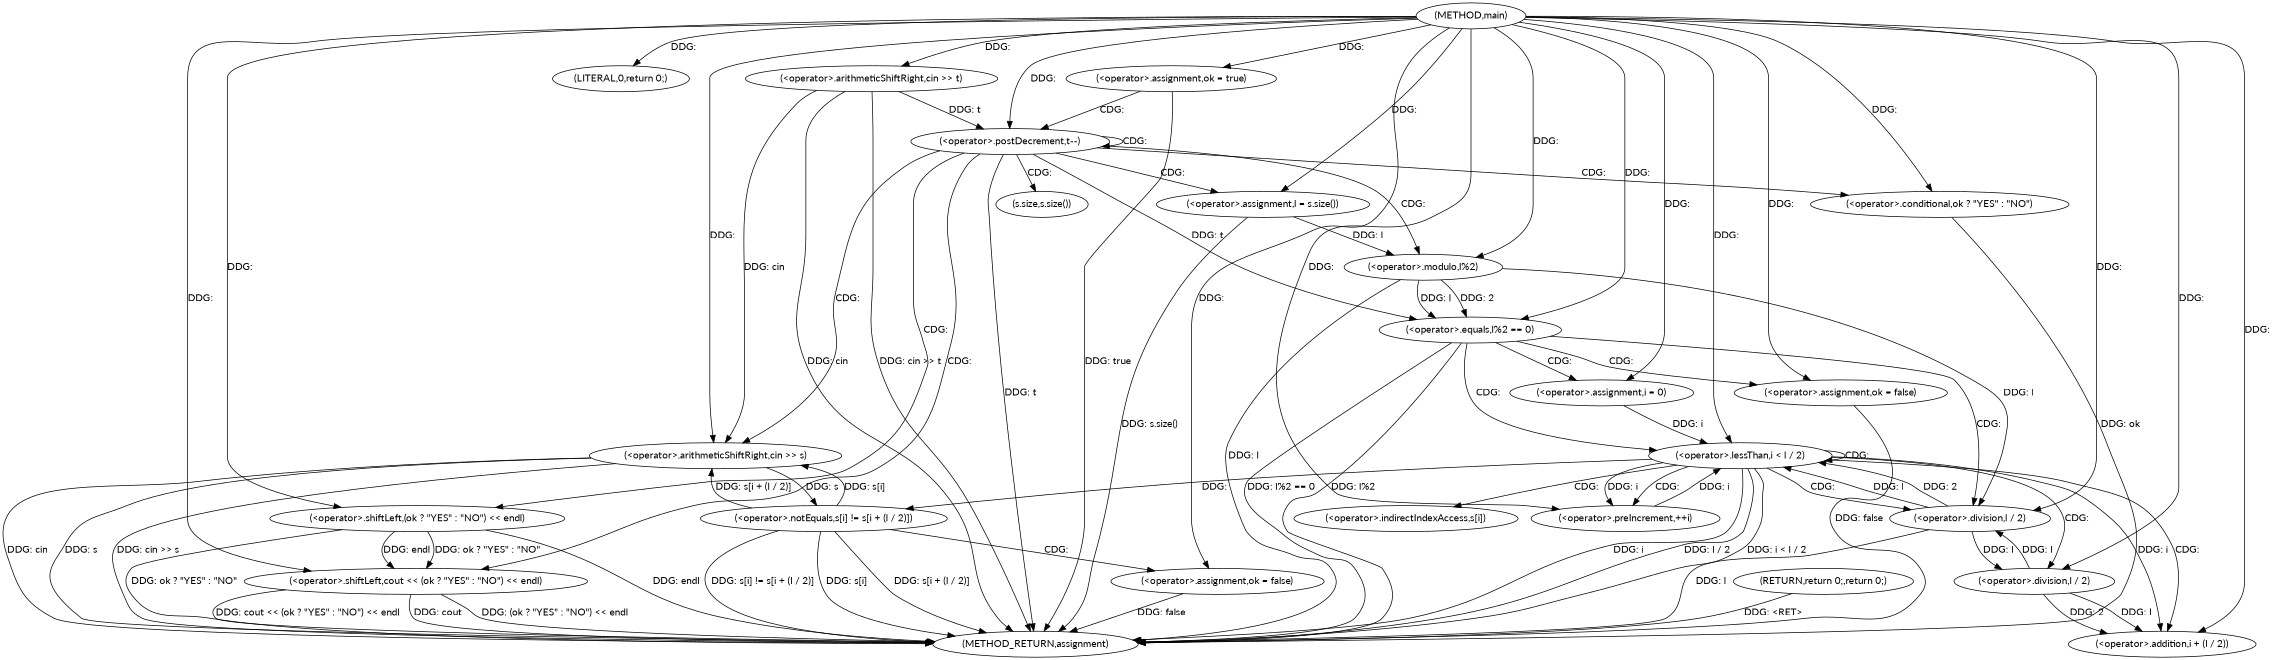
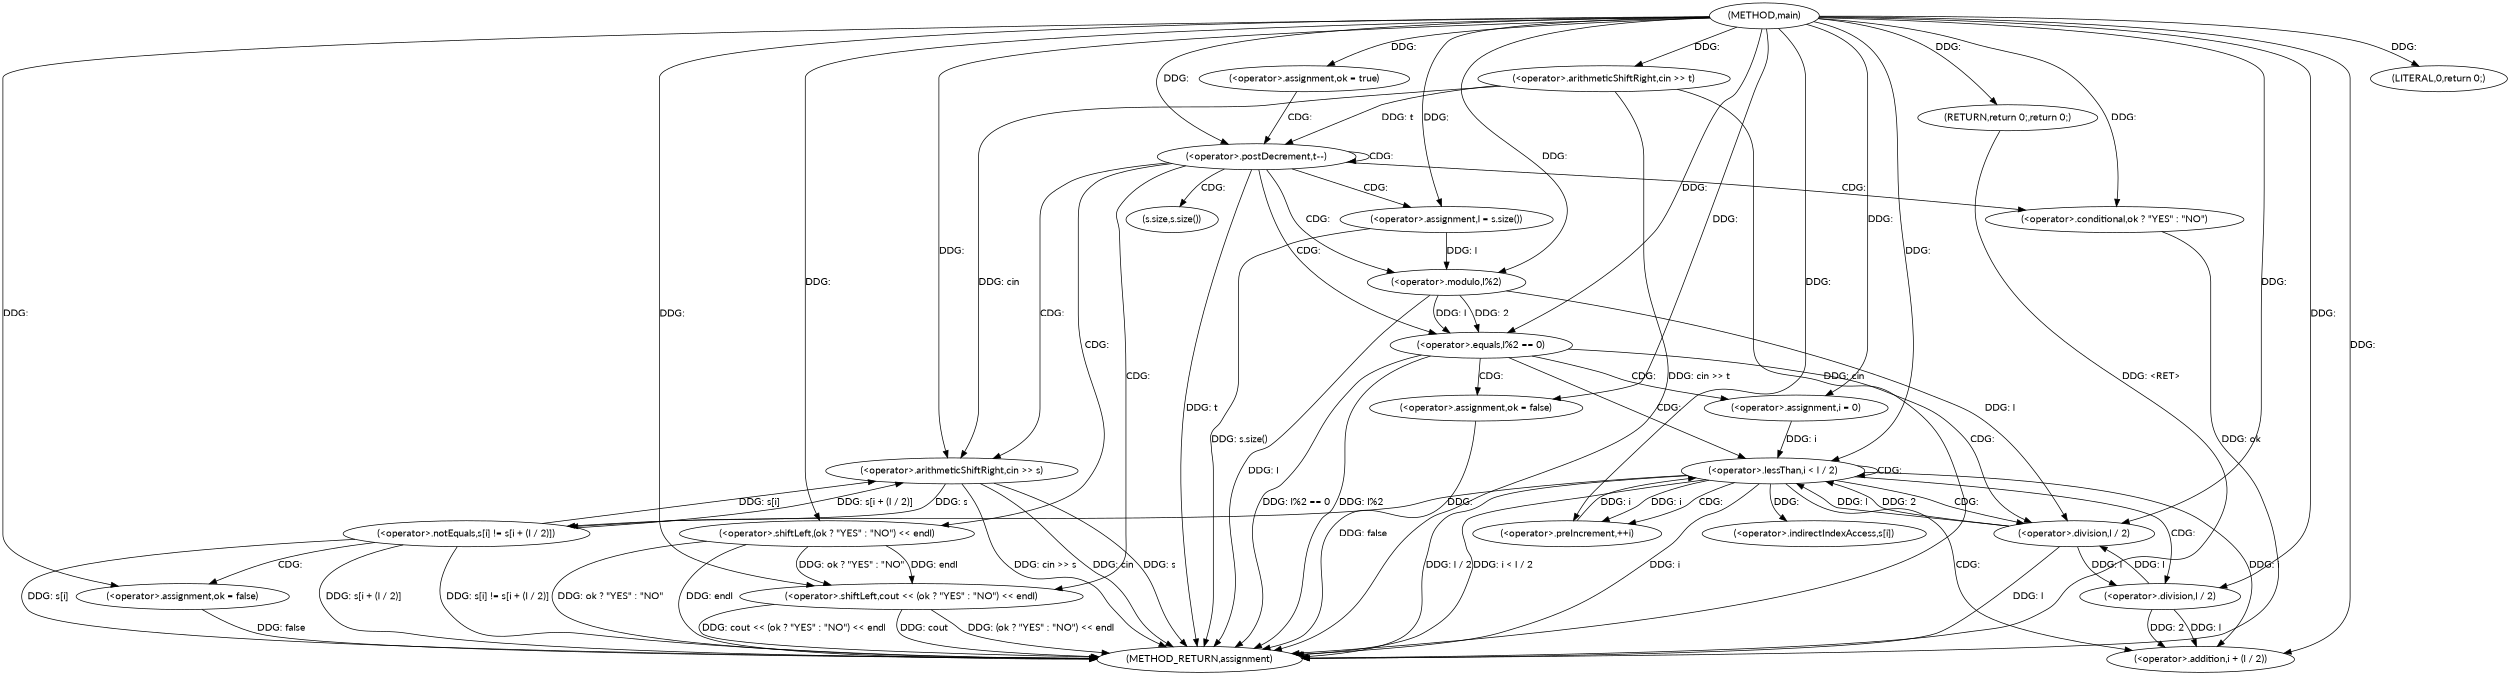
none -> (1914, 41)
(1208, 236) -> (1310, 251)
(1085, 347) -> none
(1588, 487) -> (1788, 502)
